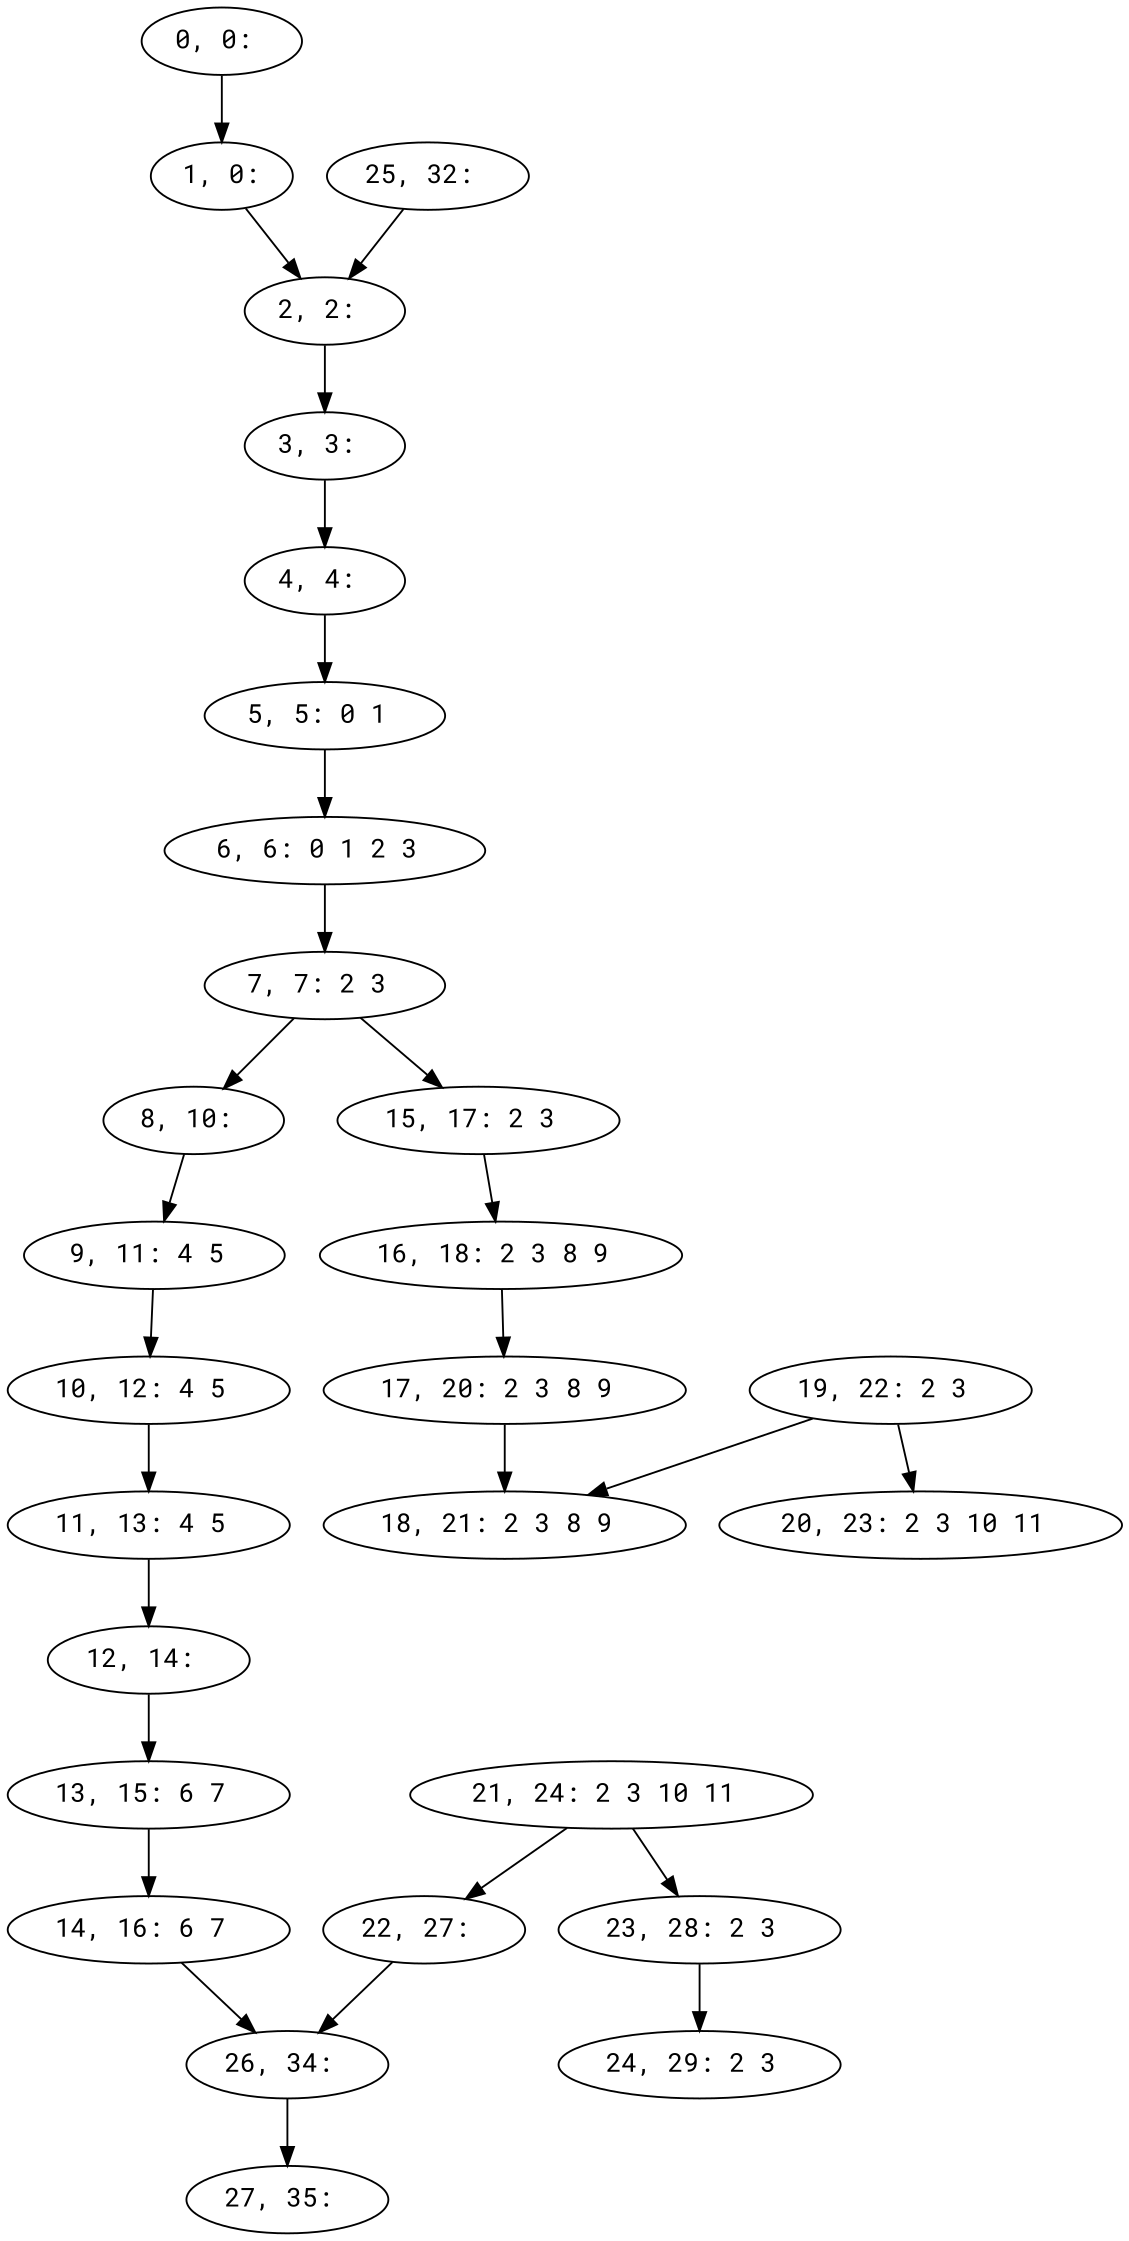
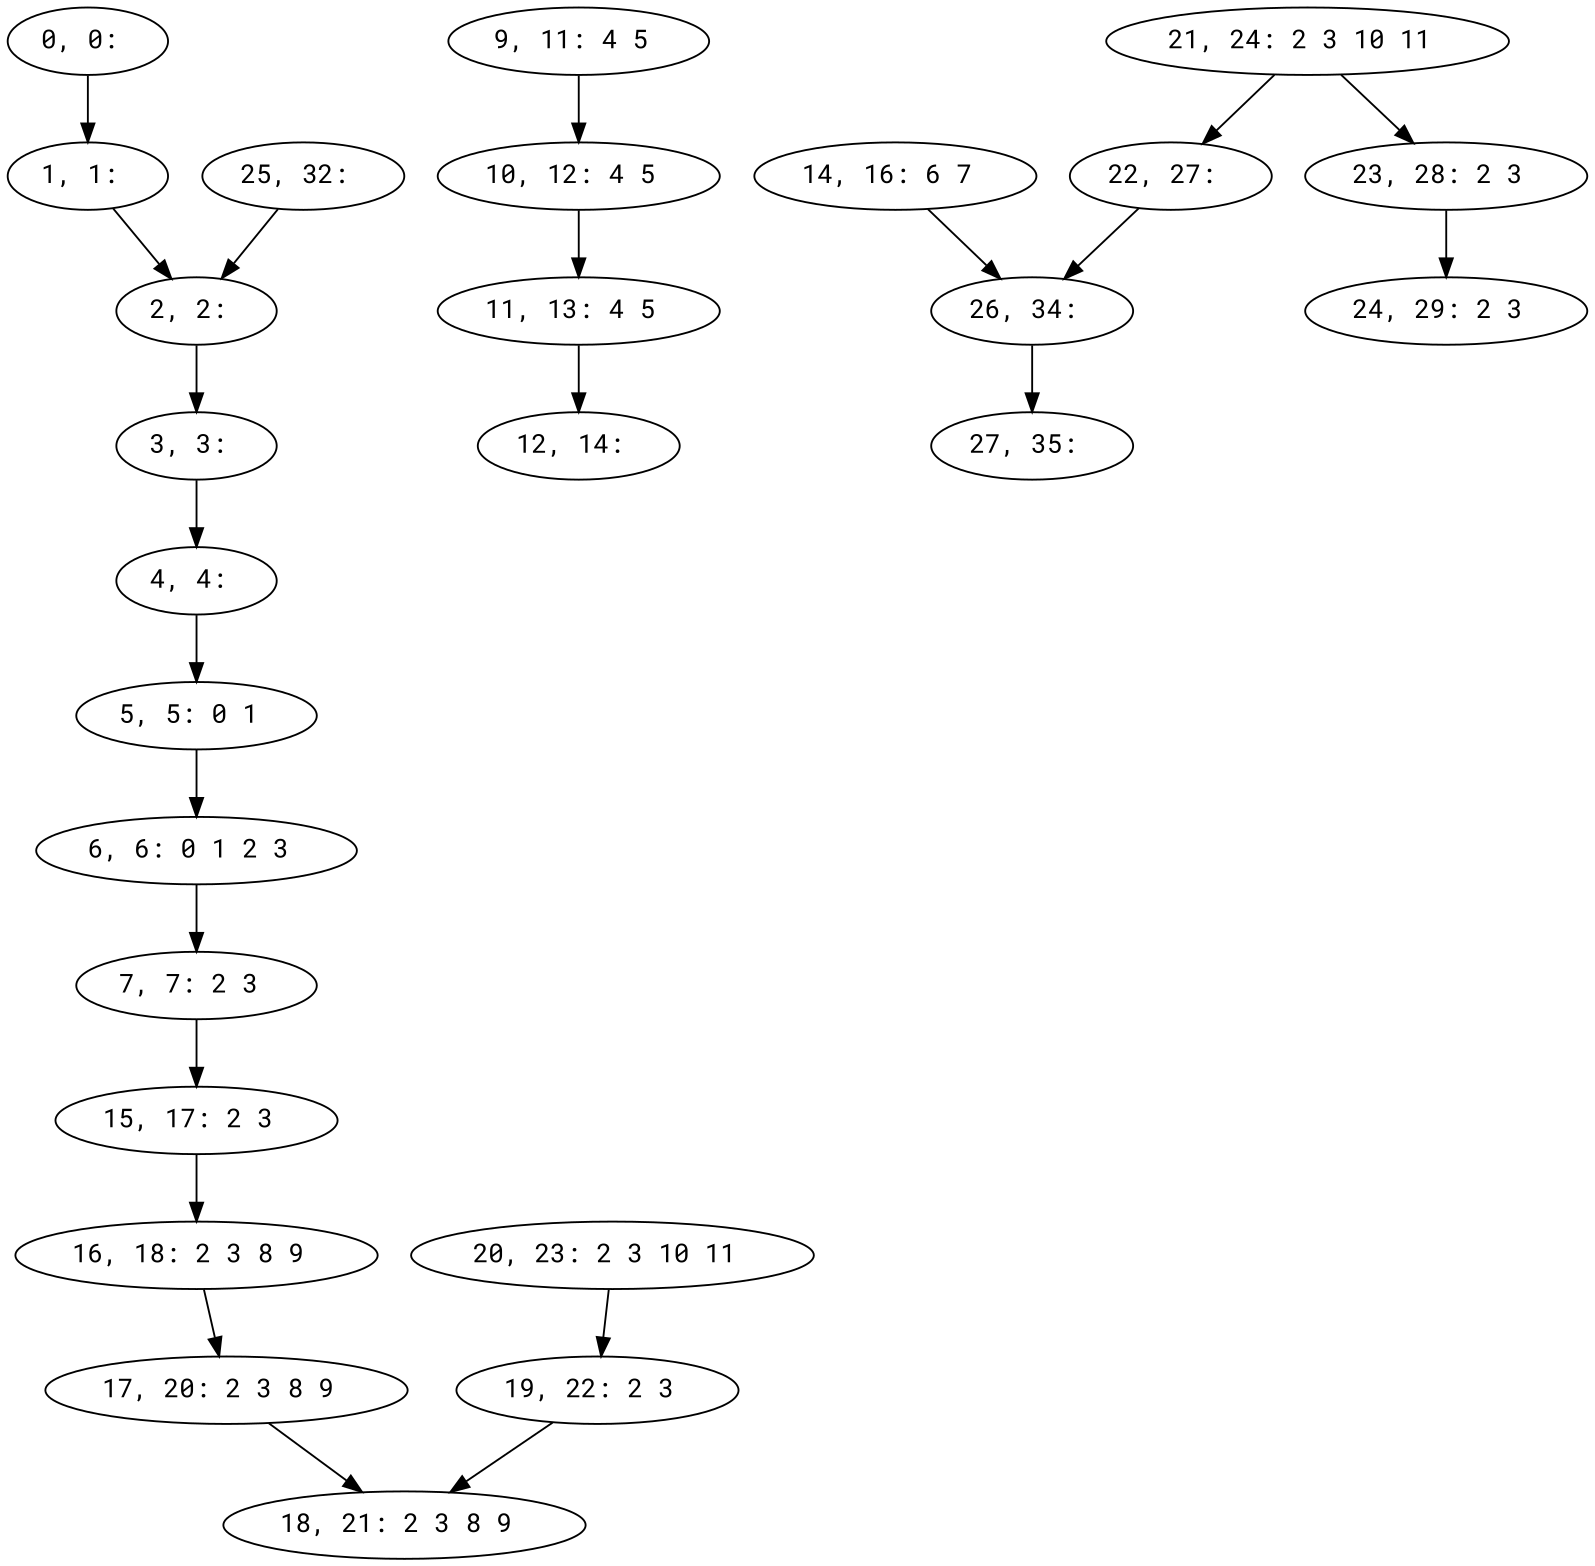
(222, 176) -> (88, 176)
(194, 1120) -> none
(904, 1448) -> (606, 1314)
(149, 1795) -> none
